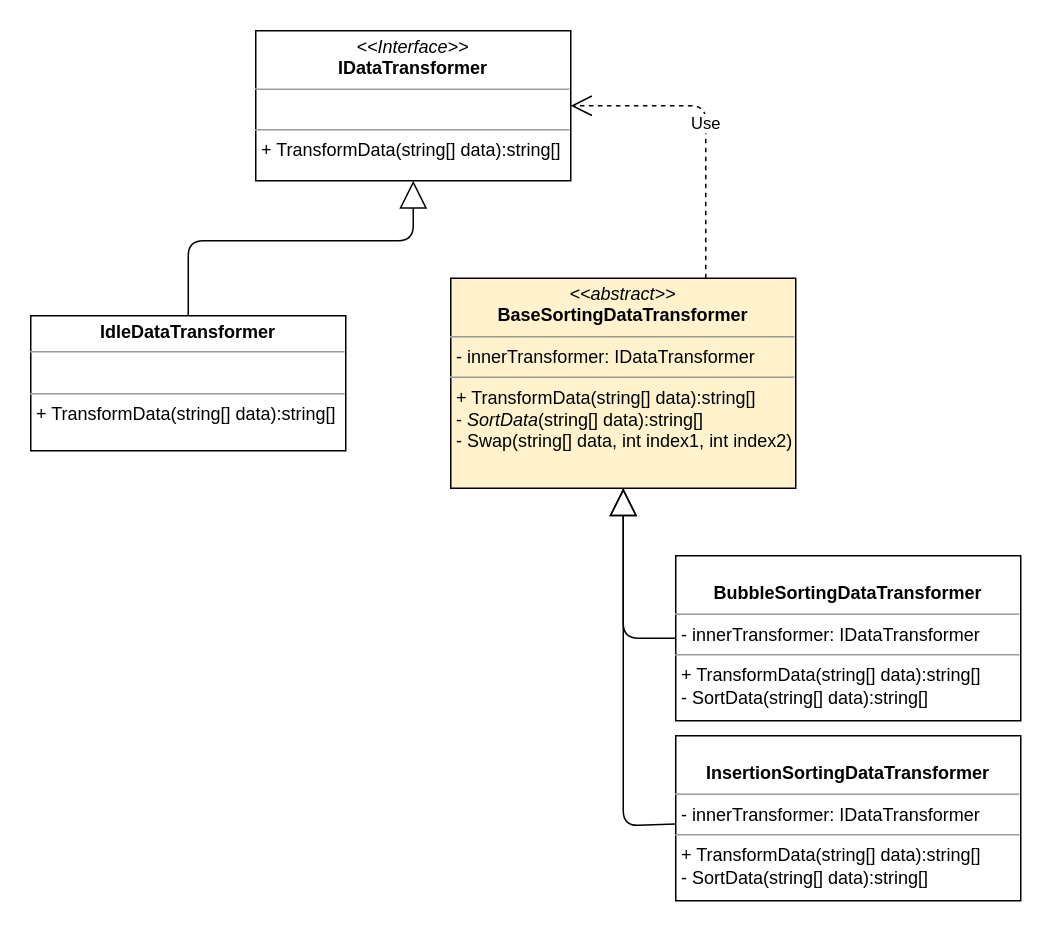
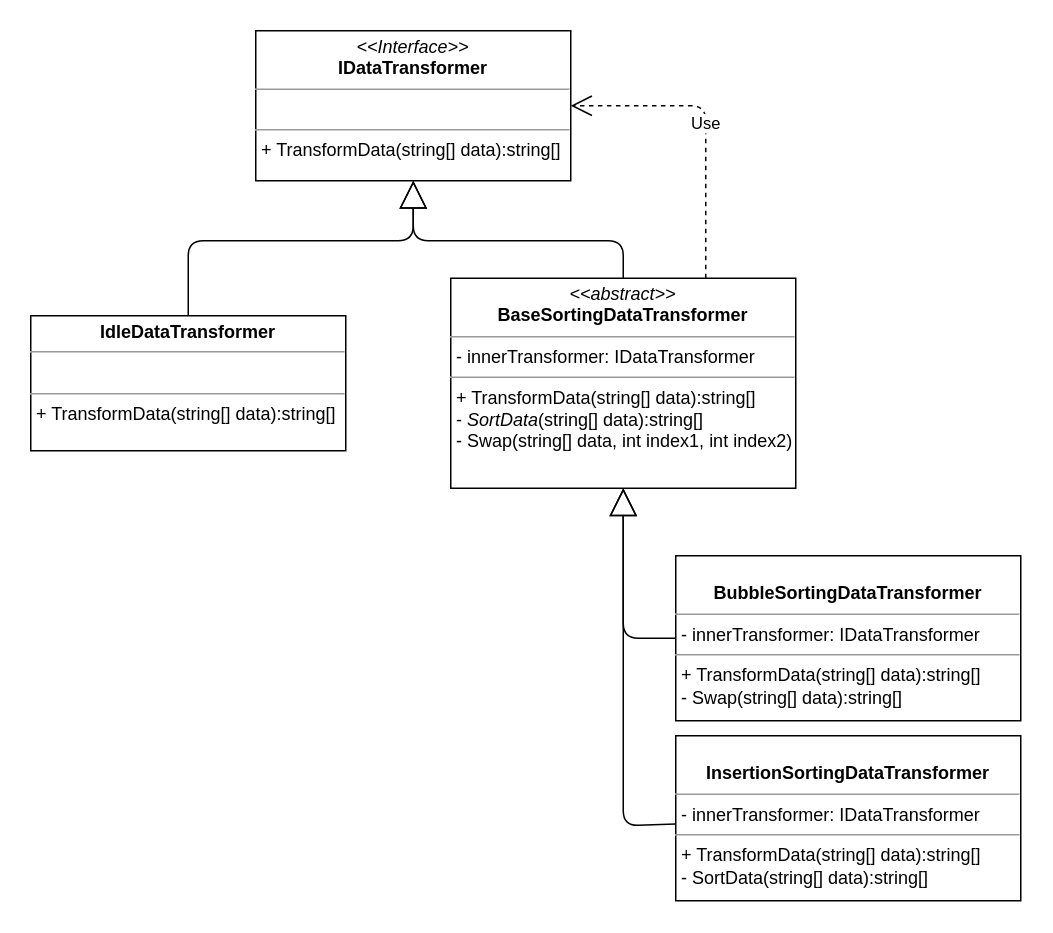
none -> (531, 241)
(623, 383) -> (623, 383)
(861, 599) -> (861, 599)
